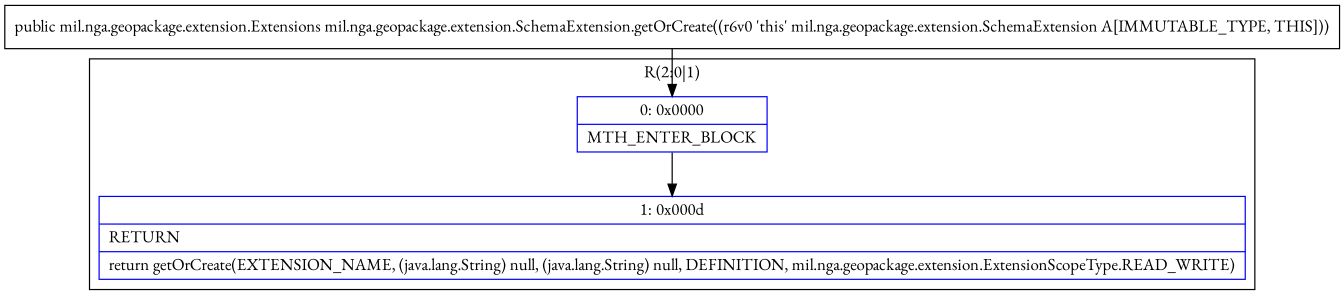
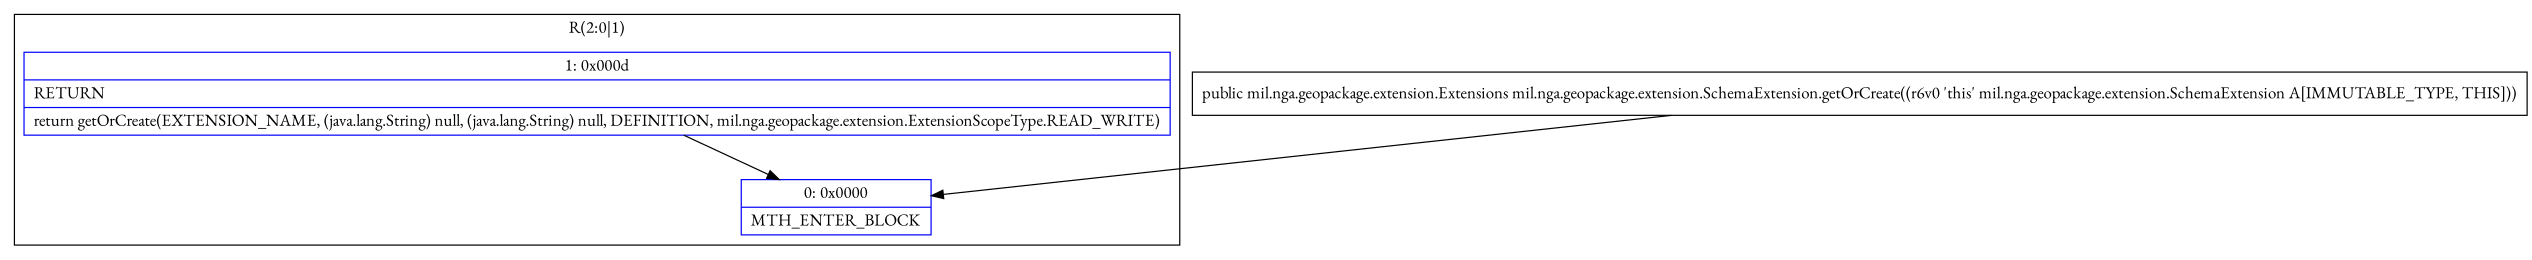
(672, 168) -> (726, 155)
